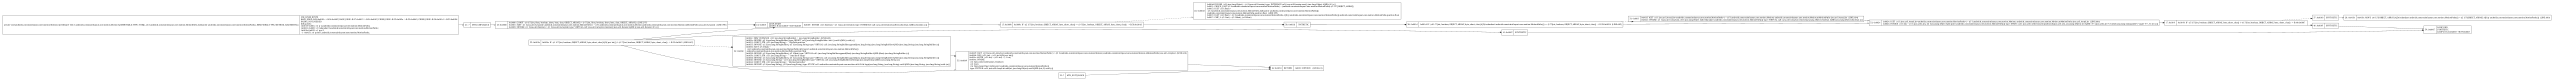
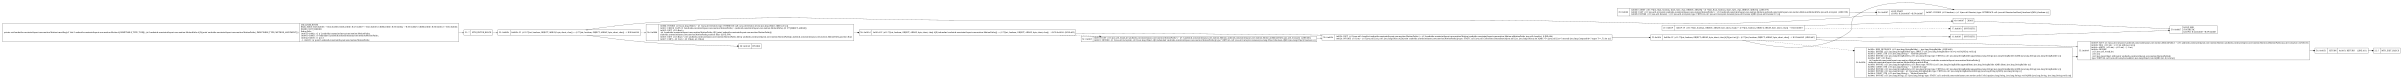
(2448, 18) -> none
(2161, 23) -> (1630, 38)
(481, 25) -> (482, 32)
(492, 25) -> (494, 33)
(1303, 25) -> (756, 46)
(1357, 25) -> (856, 33)
(2332, 26) -> (1970, 21)
(987, 62) -> (2102, 52)
(1177, 72) -> (2370, 51)
